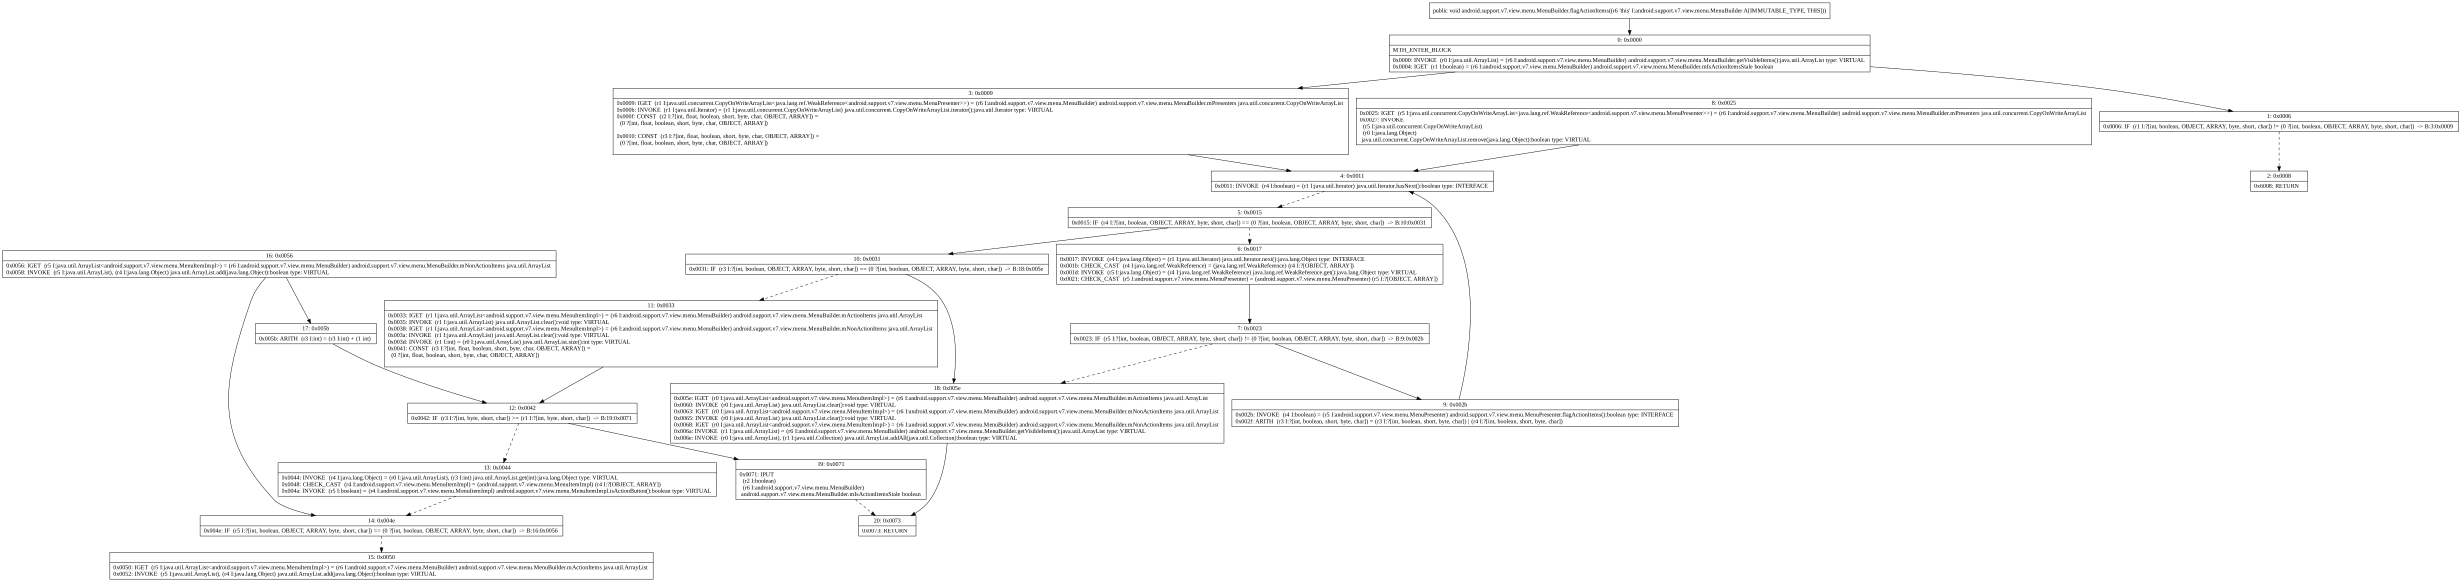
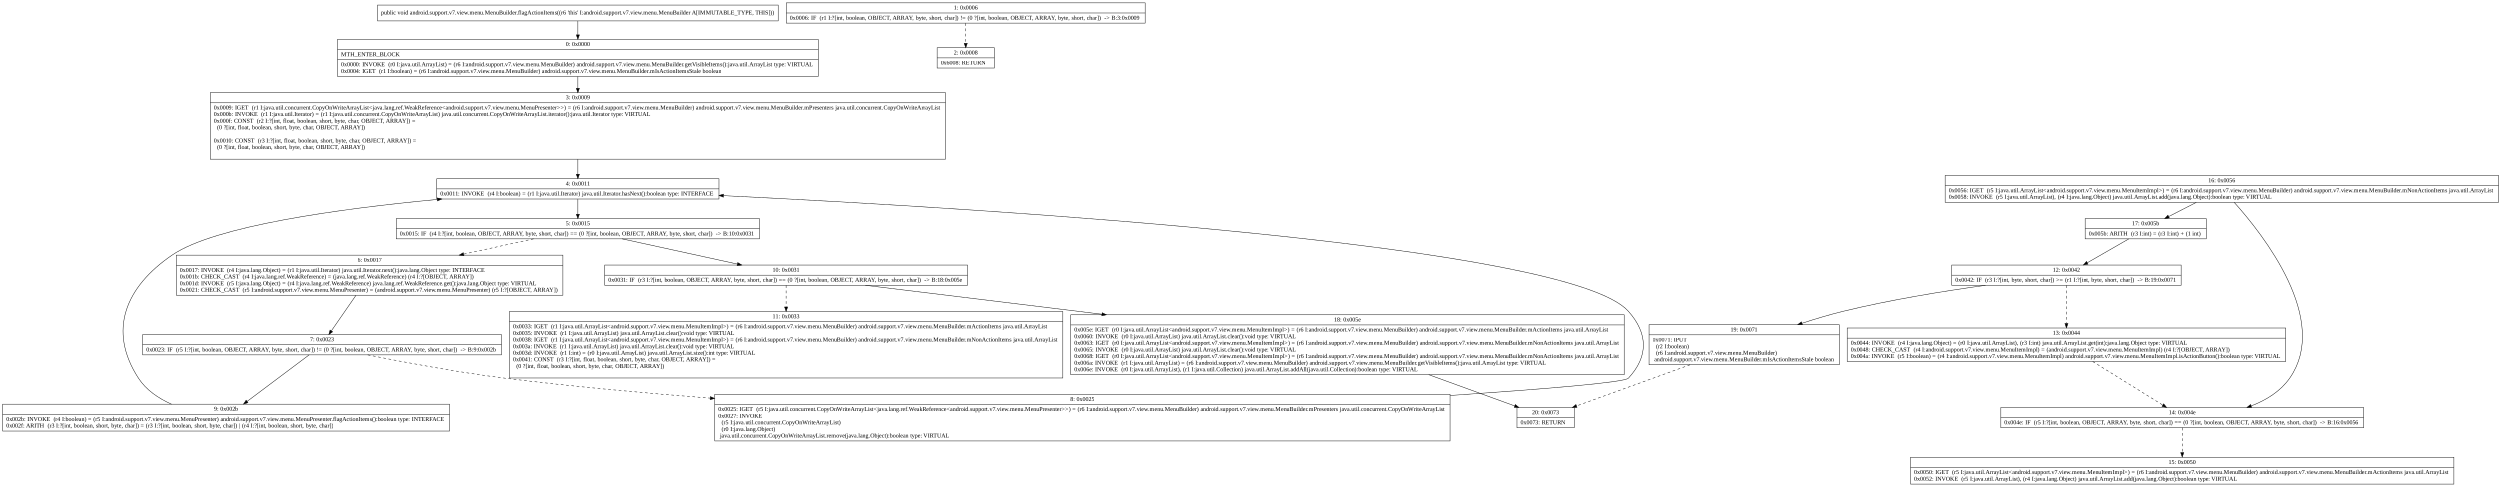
(2050, 83) -> none
(1303, 199) -> (578, 207)
(1139, 363) -> (538, 382)
(573, 384) -> none
